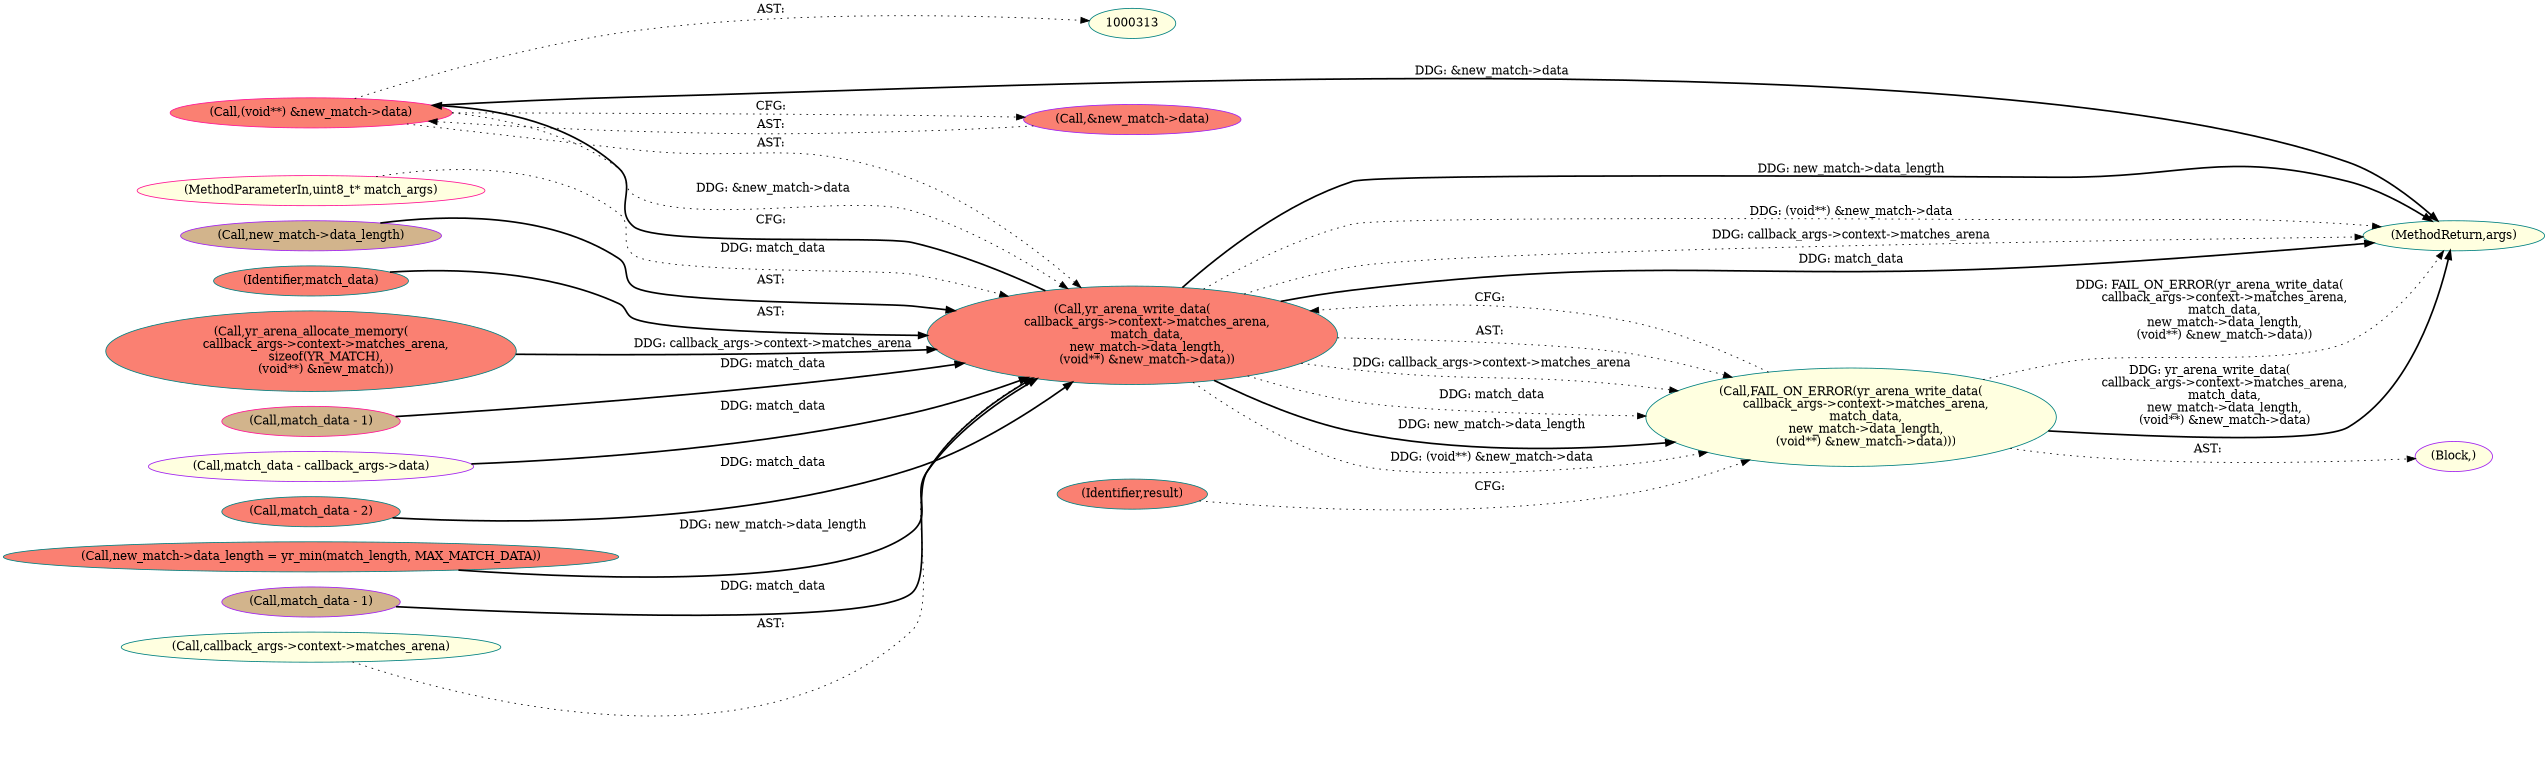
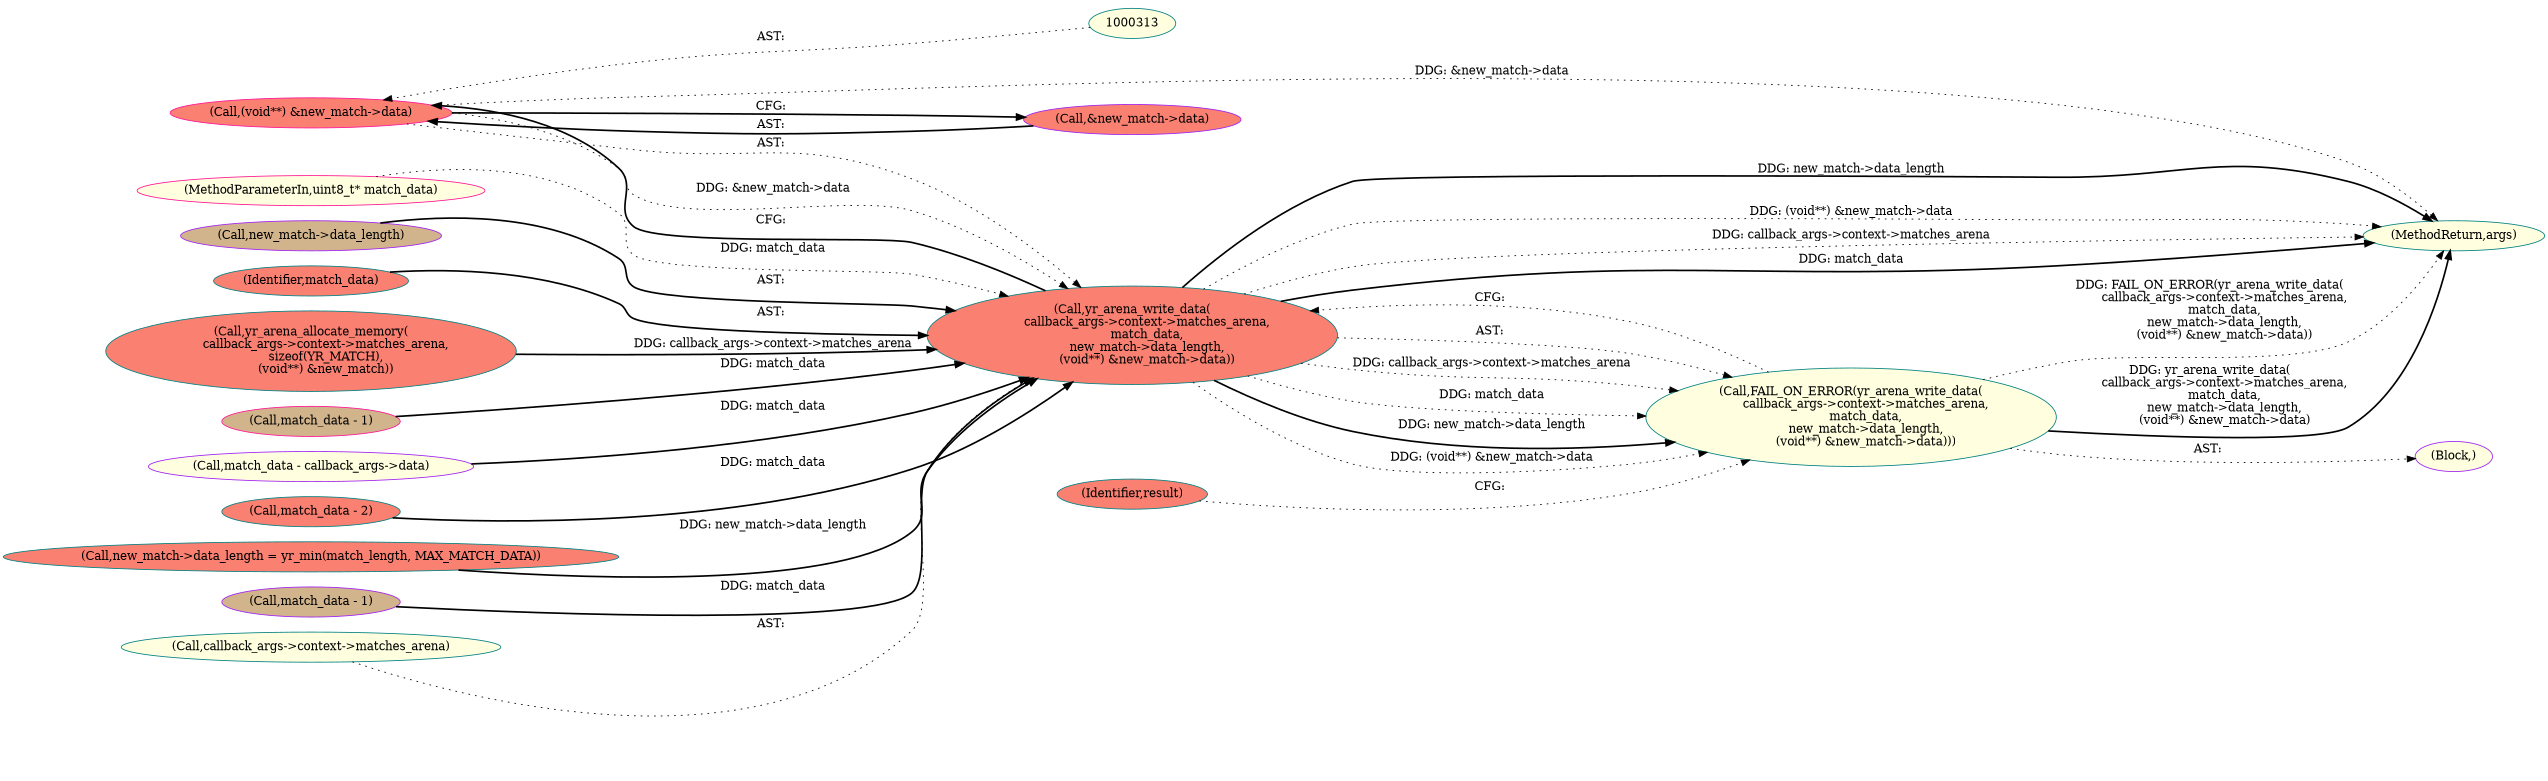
(713, 23) -> (740, 53)
(1444, 79) -> (1444, 79)
(734, 114) -> (734, 114)
(735, 134) -> (735, 134)
(311, 191) -> (311, 191)
